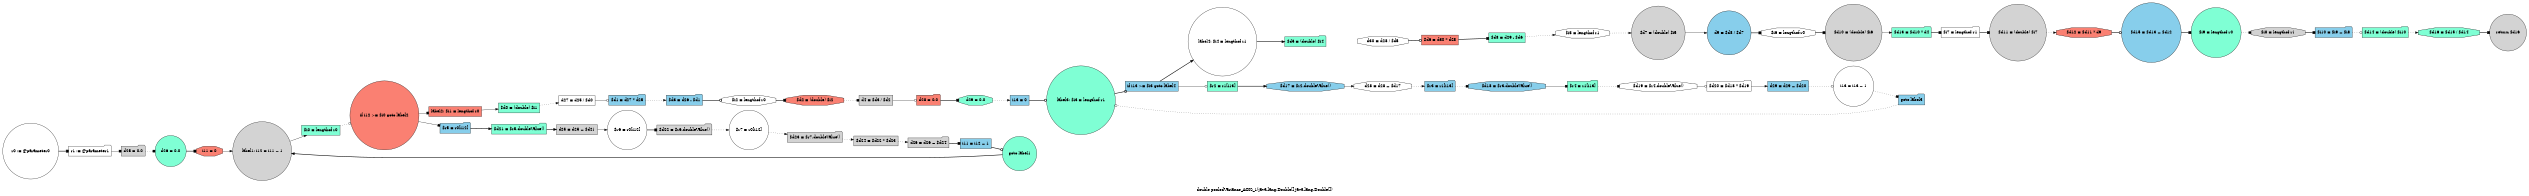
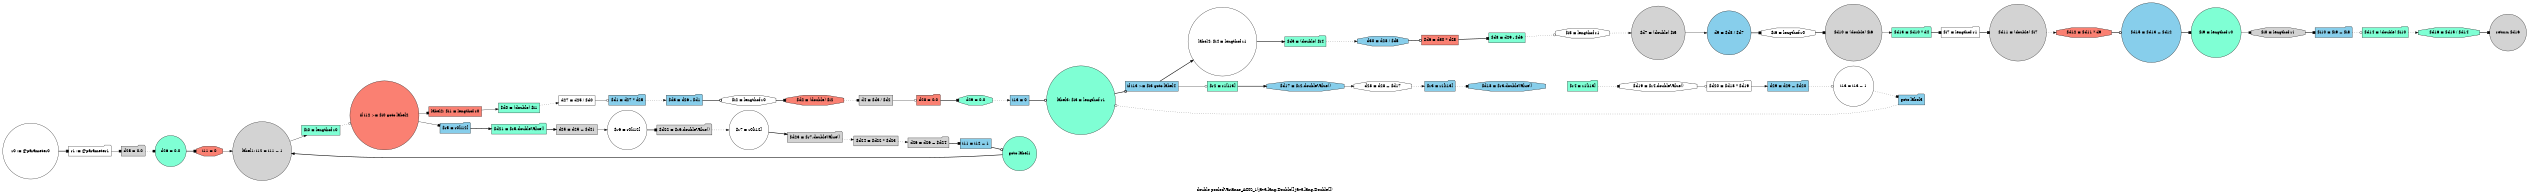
(2245, 33) -> (2245, 33)
(1539, 36) -> (1539, 36)
none -> (1340, 41)
(1383, 41) -> (1383, 41)
(1555, 86) -> none
(777, 133) -> (777, 133)
